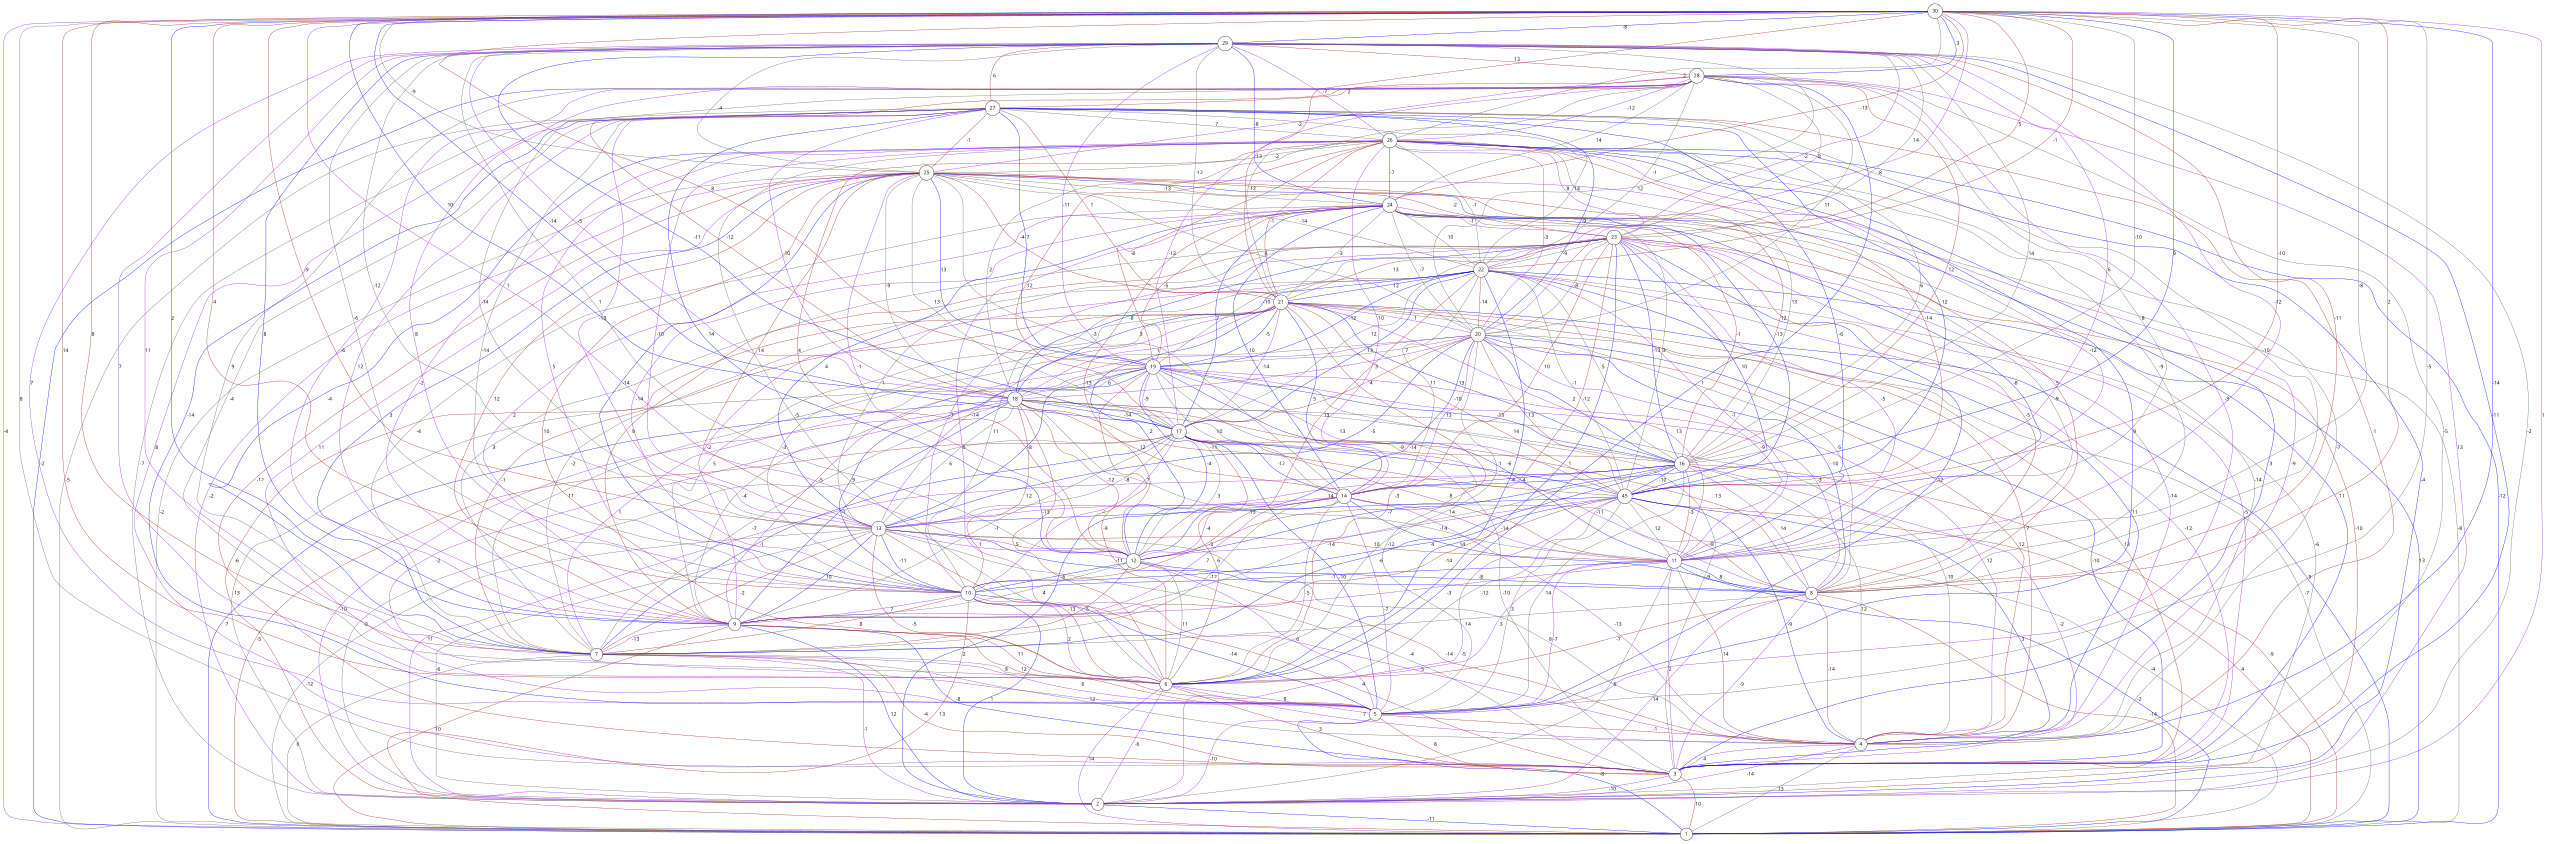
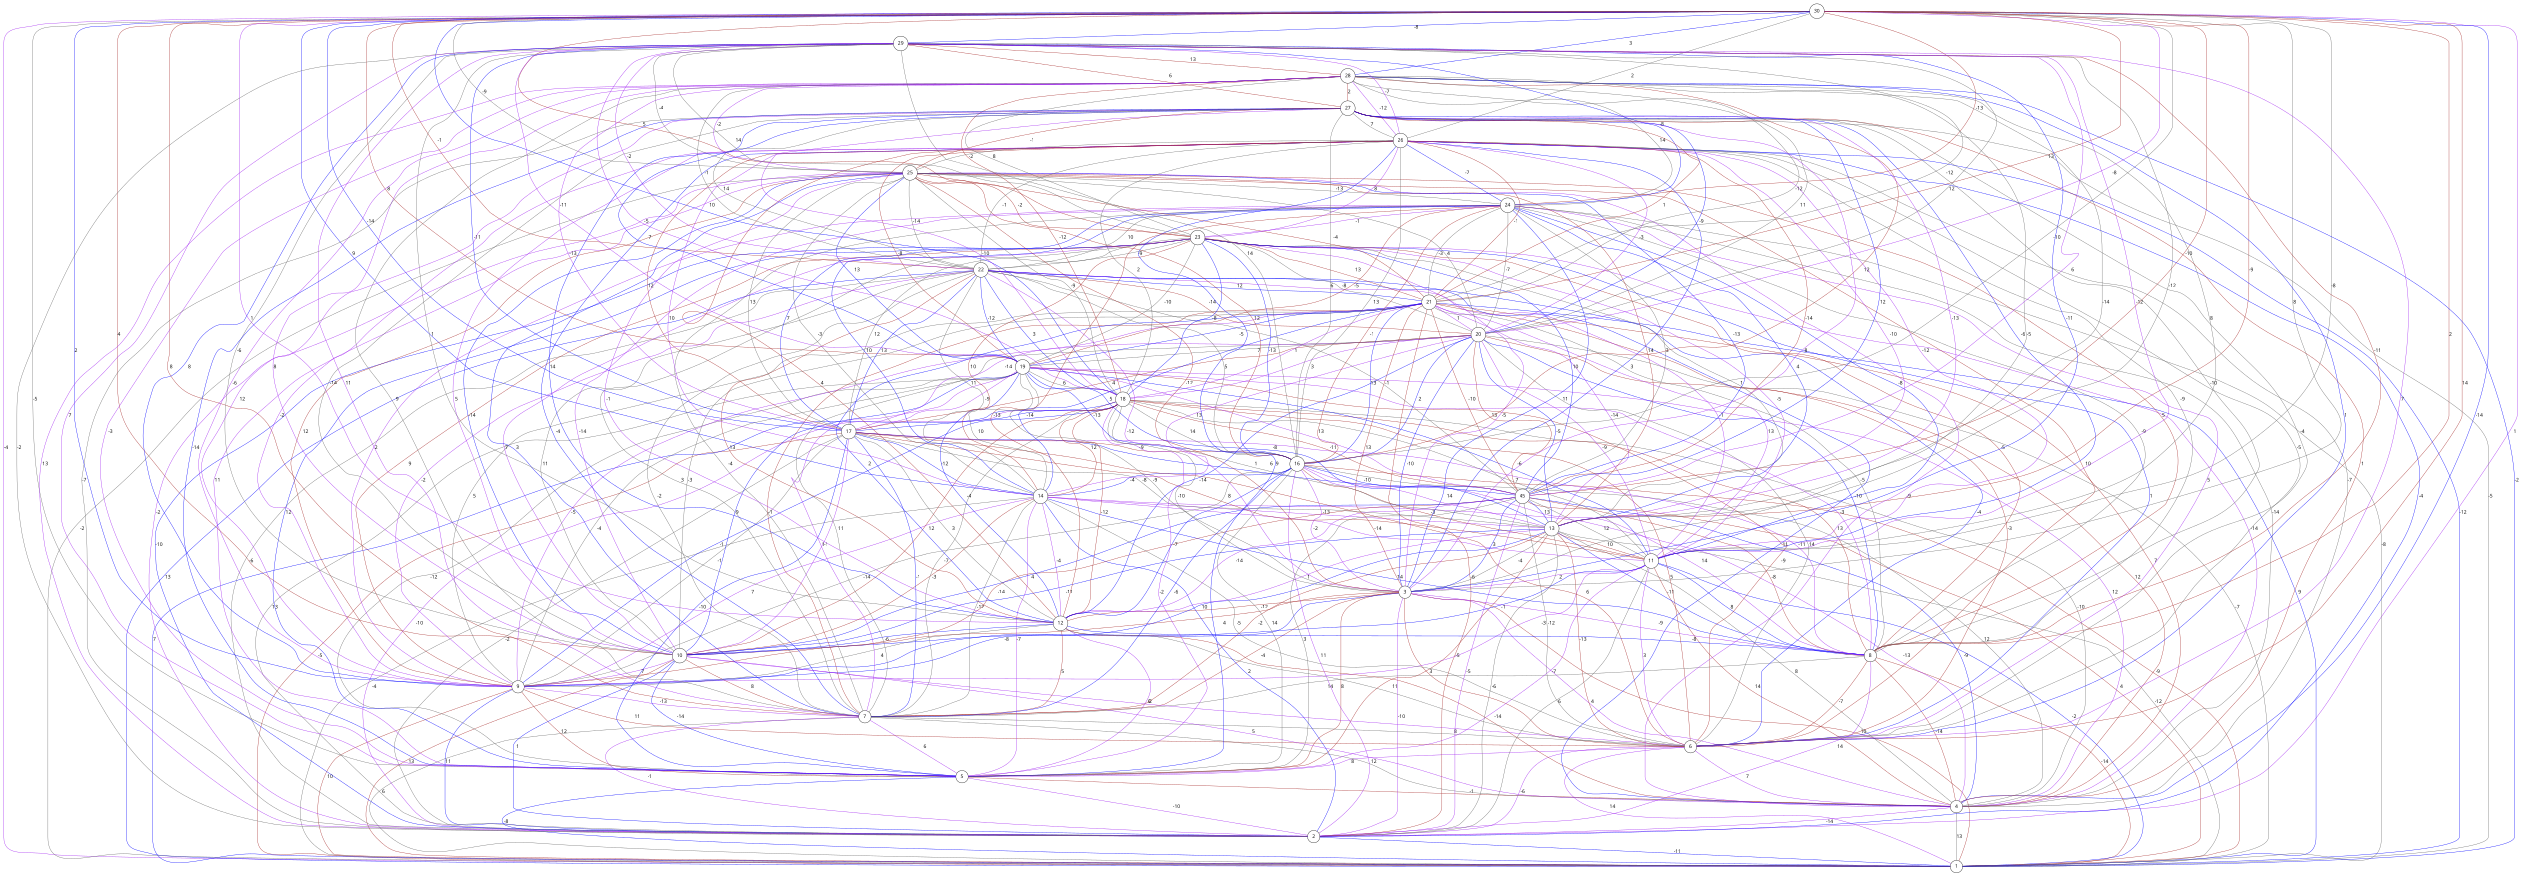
(1459, 500) -> (1241, 607)
(894, 714) -> (448, 762)
(2184, 769) -> (176, 625)
